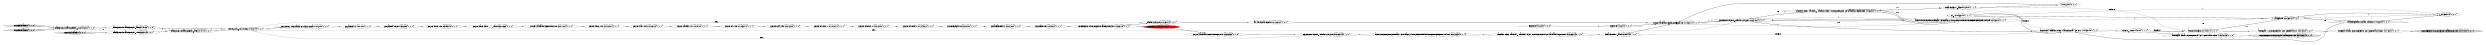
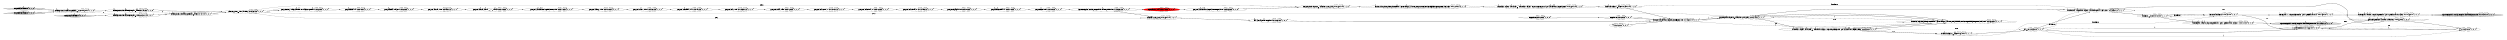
(2018, 6) -> (2000, 32)
none -> (2390, 27)
